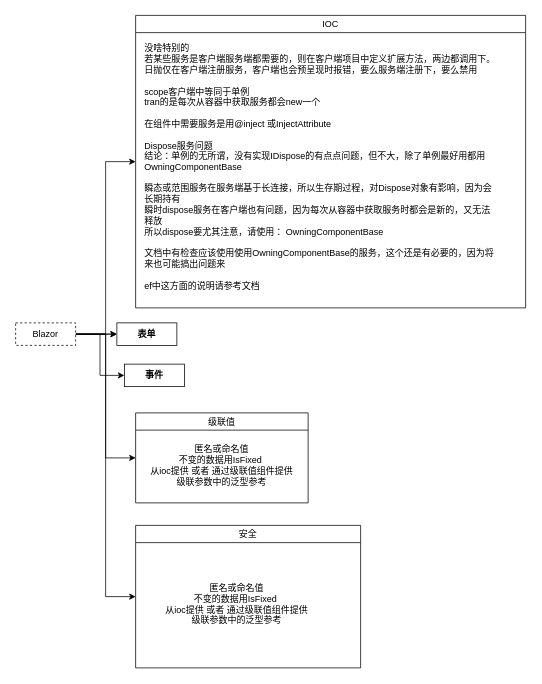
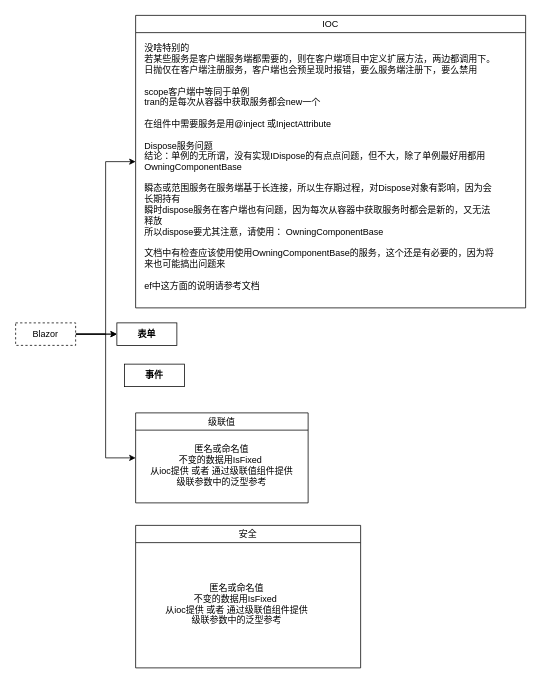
(108, 375) -> none
(105, 541) -> none
